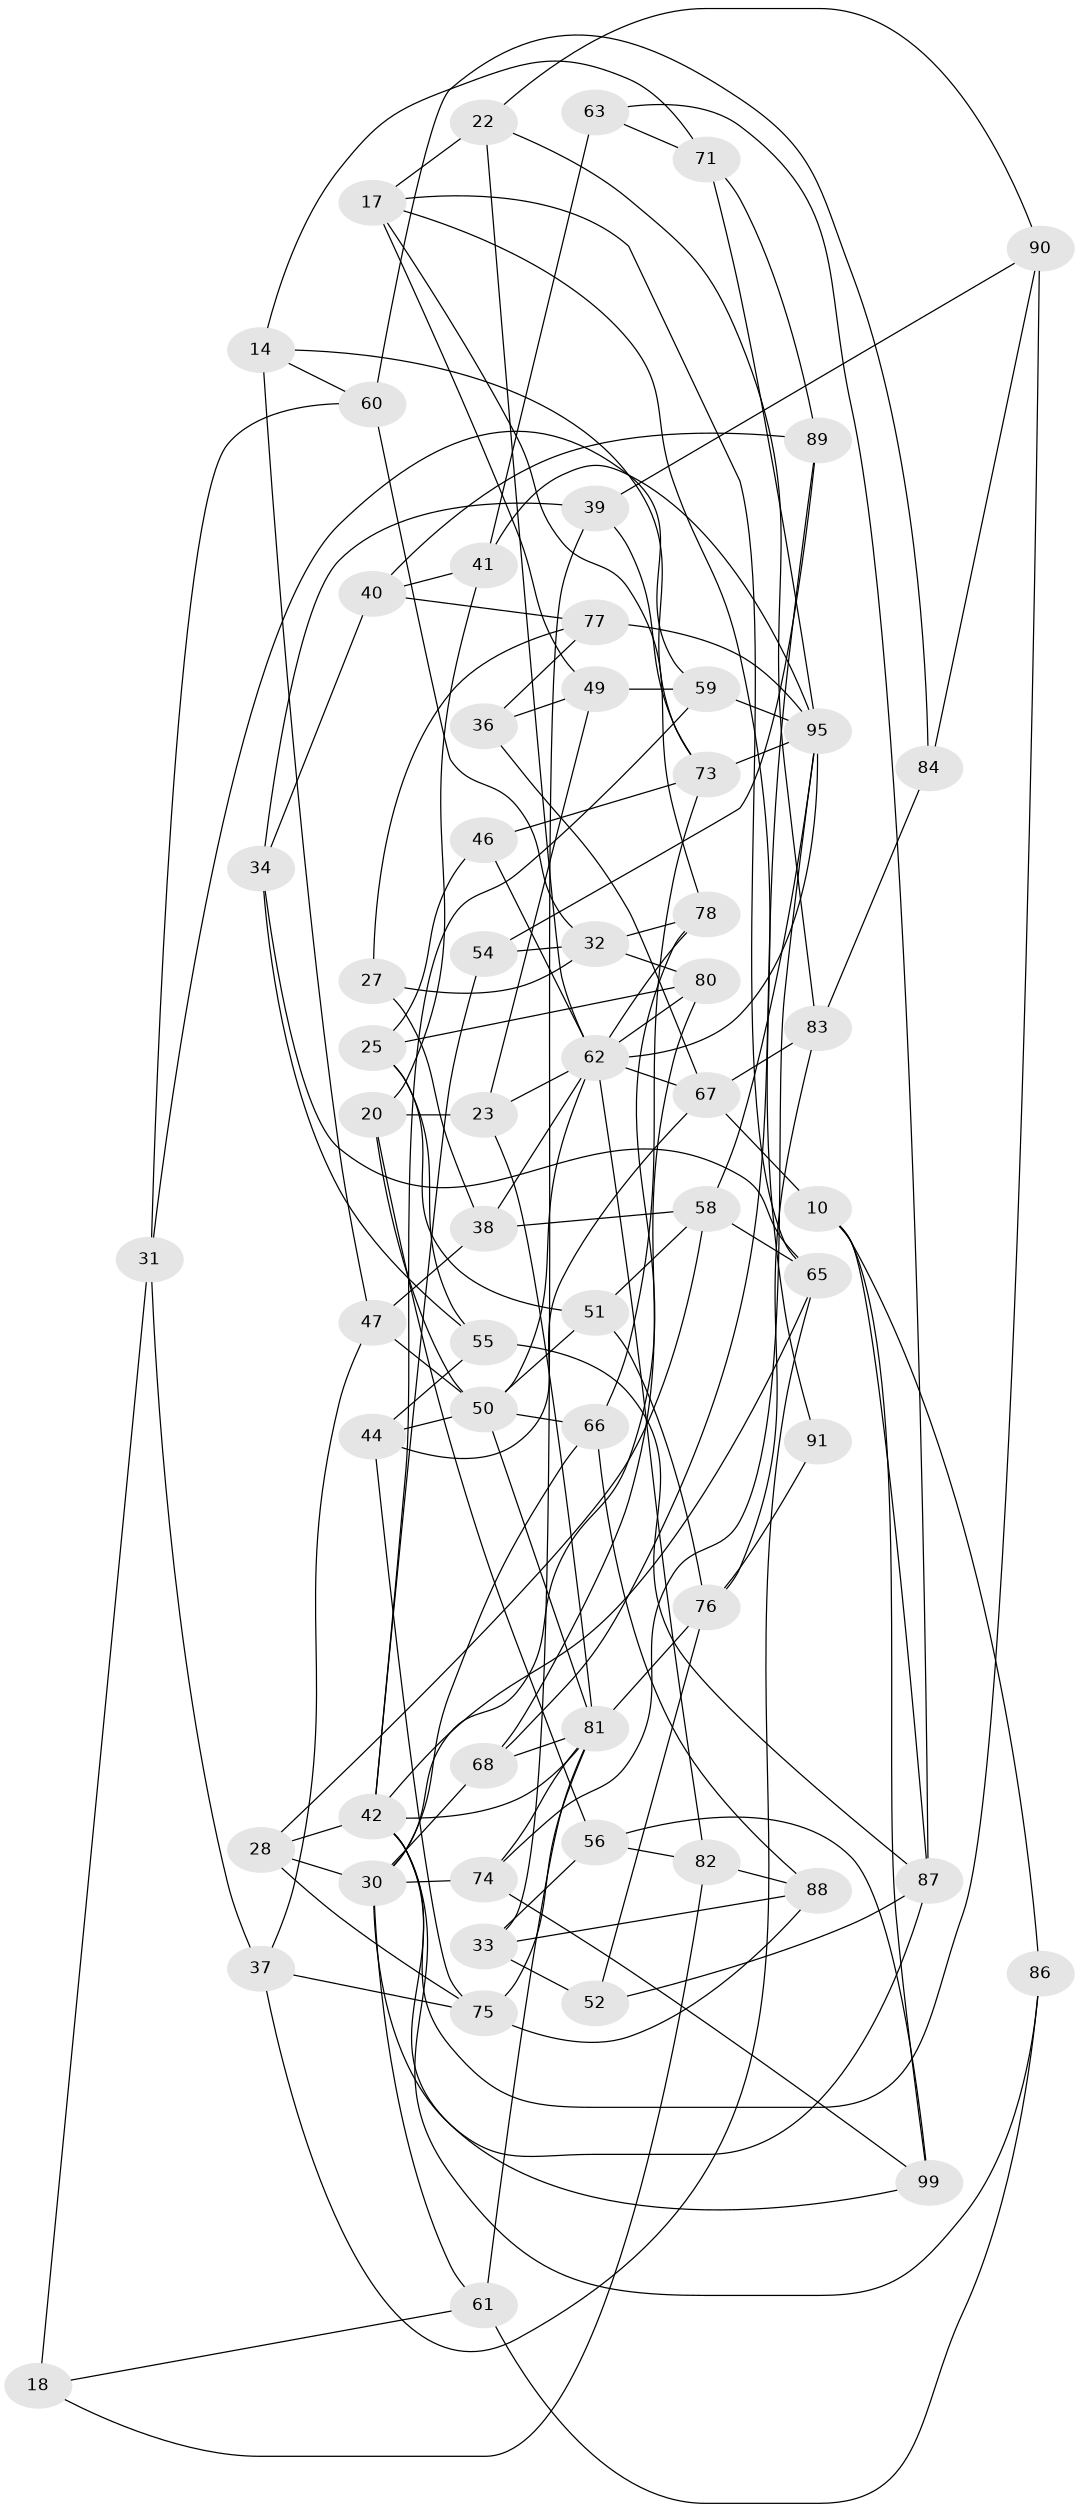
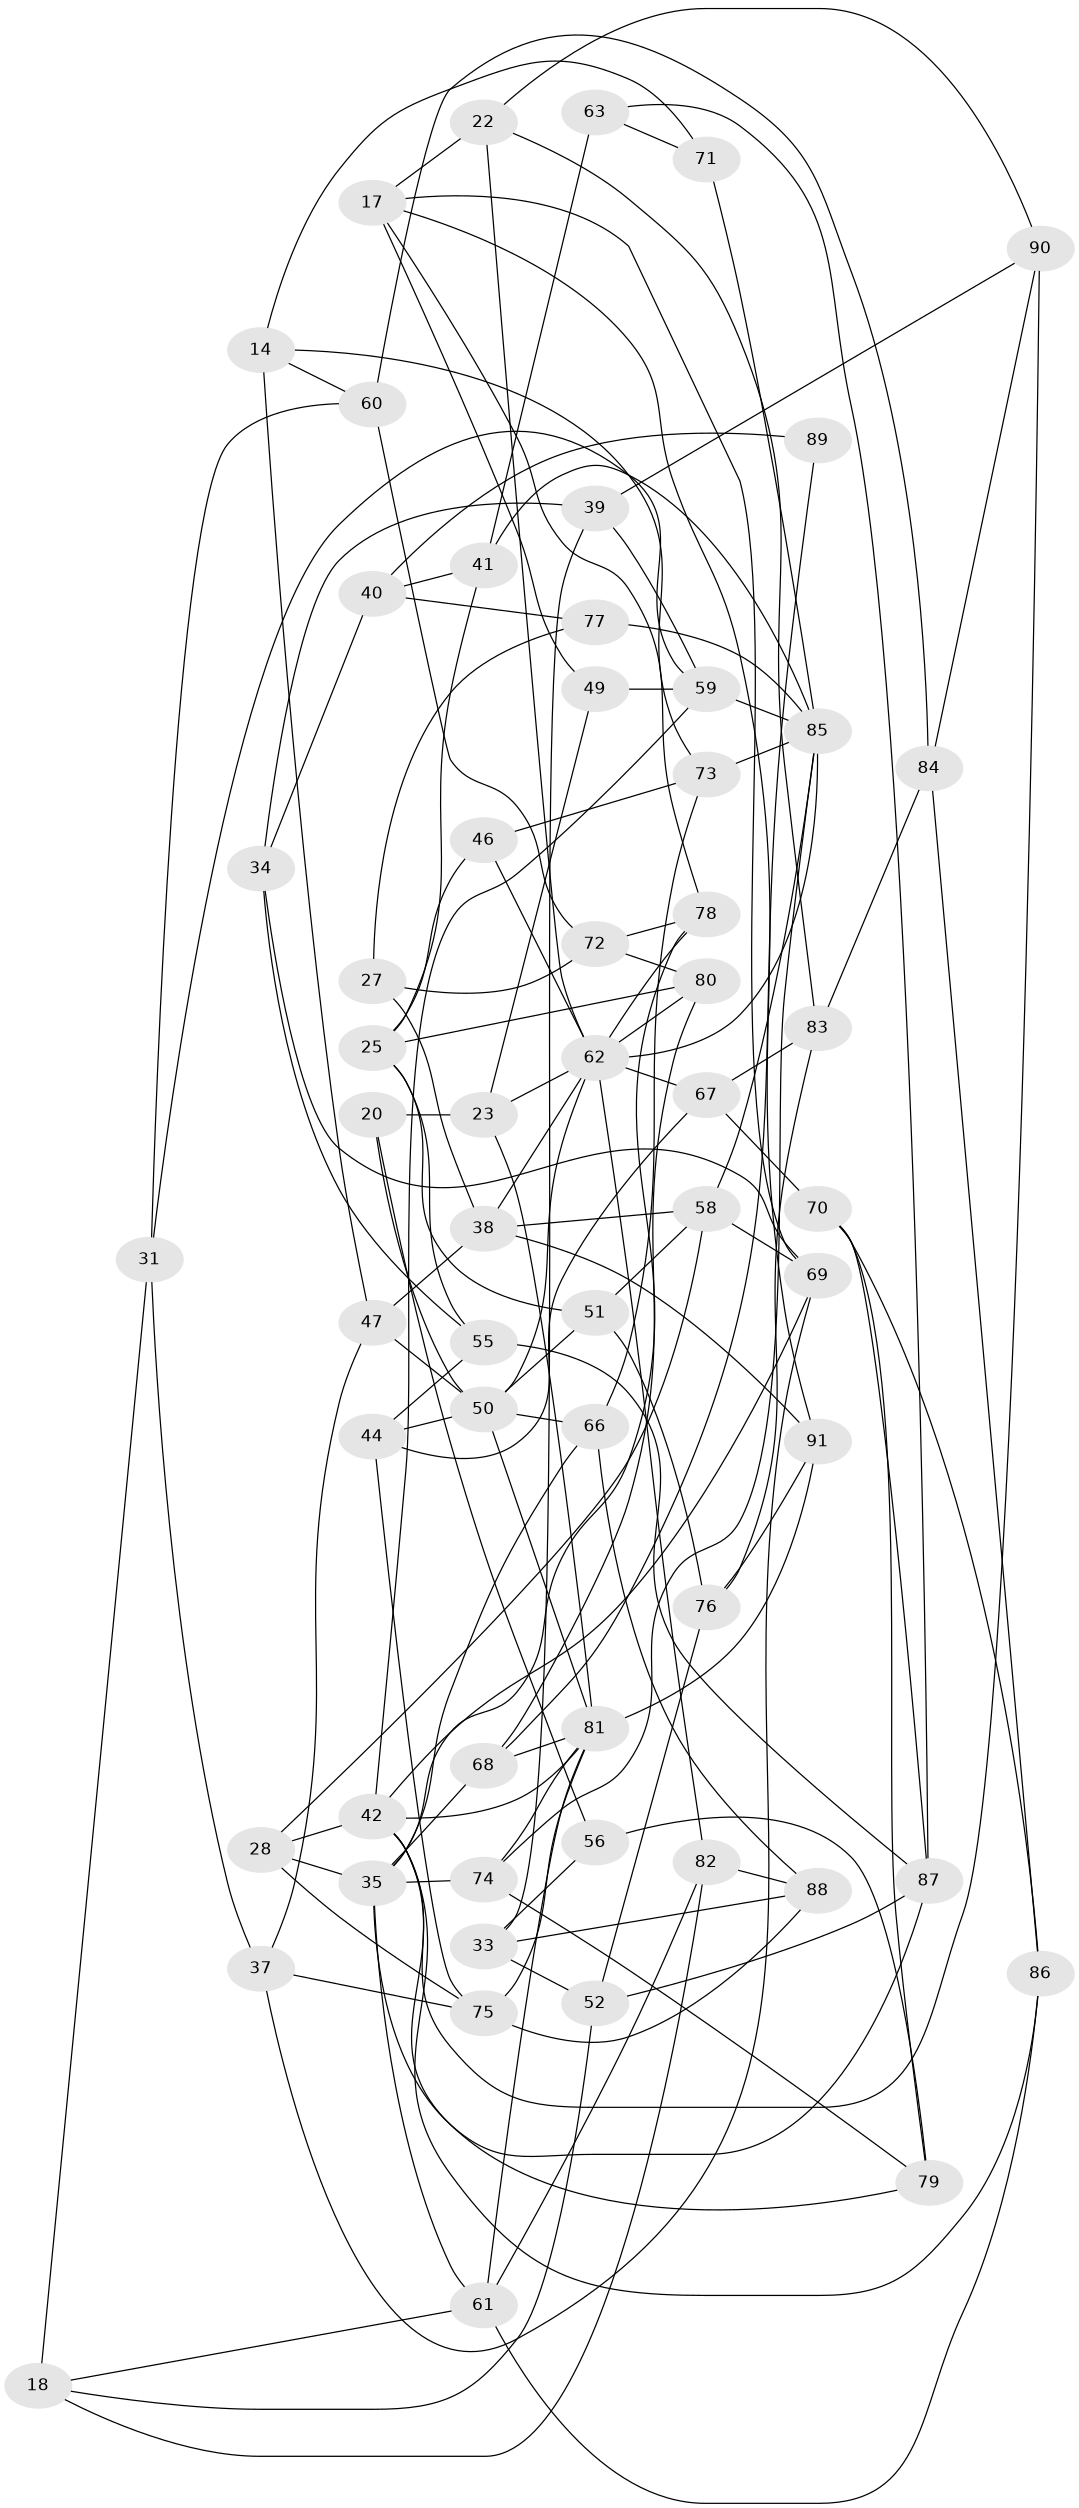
(780, 294) -> none
(649, 610) -> (650, 582)
(484, 726) -> none
(818, 731) -> (818, 731)
(442, 846) -> (441, 812)
(595, 944) -> (595, 944)
(484, 954) -> none
(818, 1209) -> (818, 1209)
(818, 1276) -> (818, 1276)
none -> (671, 1308)
none -> (985, 1371)
(642, 1678) -> (756, 1619)
(651, 1852) -> (603, 2088)
(372, 1883) -> (372, 1883)
(929, 2183) -> (929, 2183)
none -> (464, 2390)
